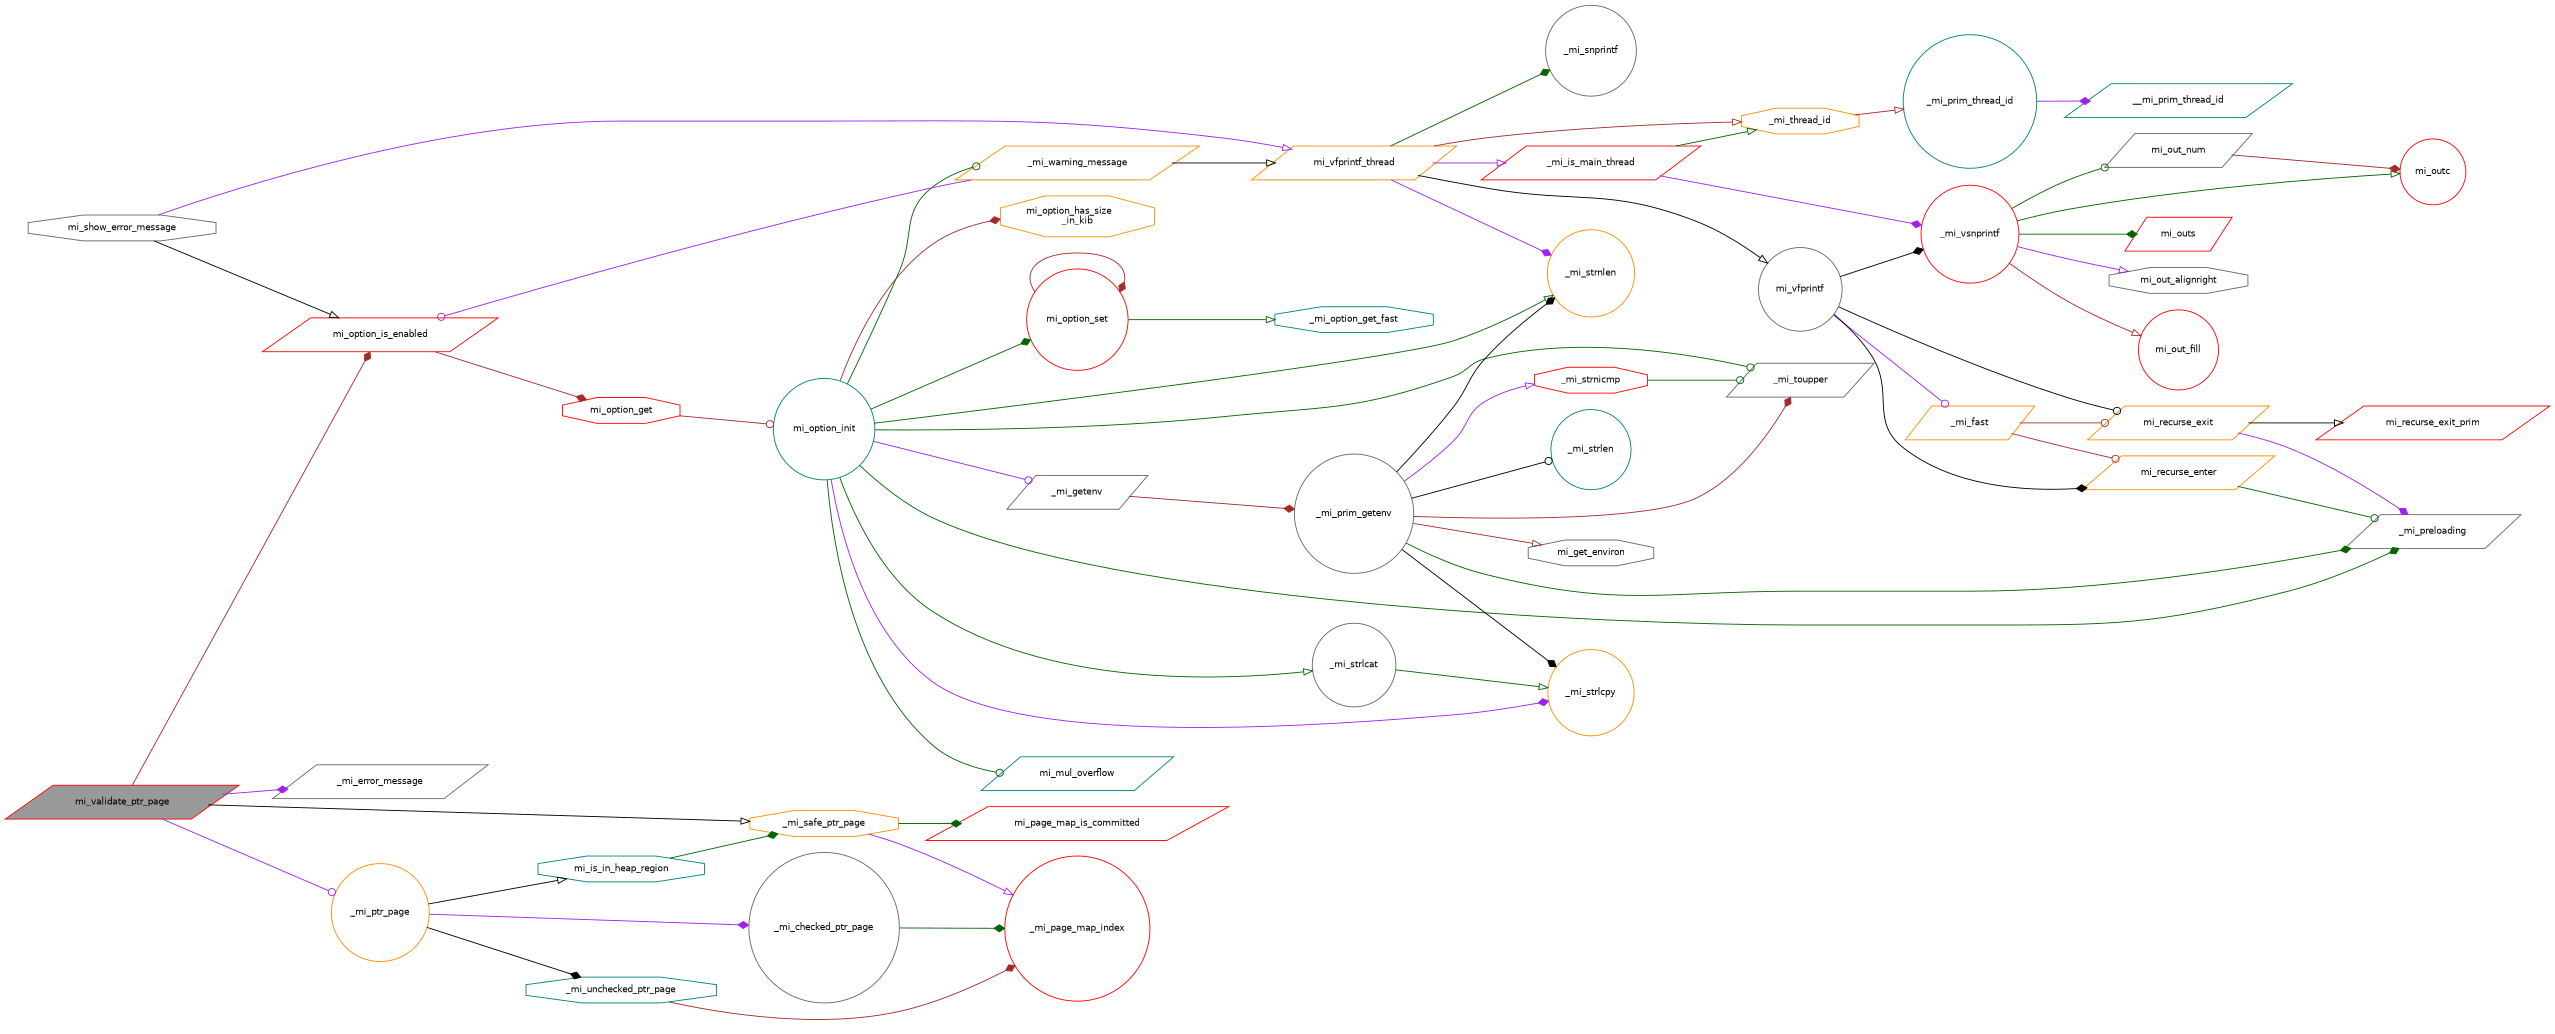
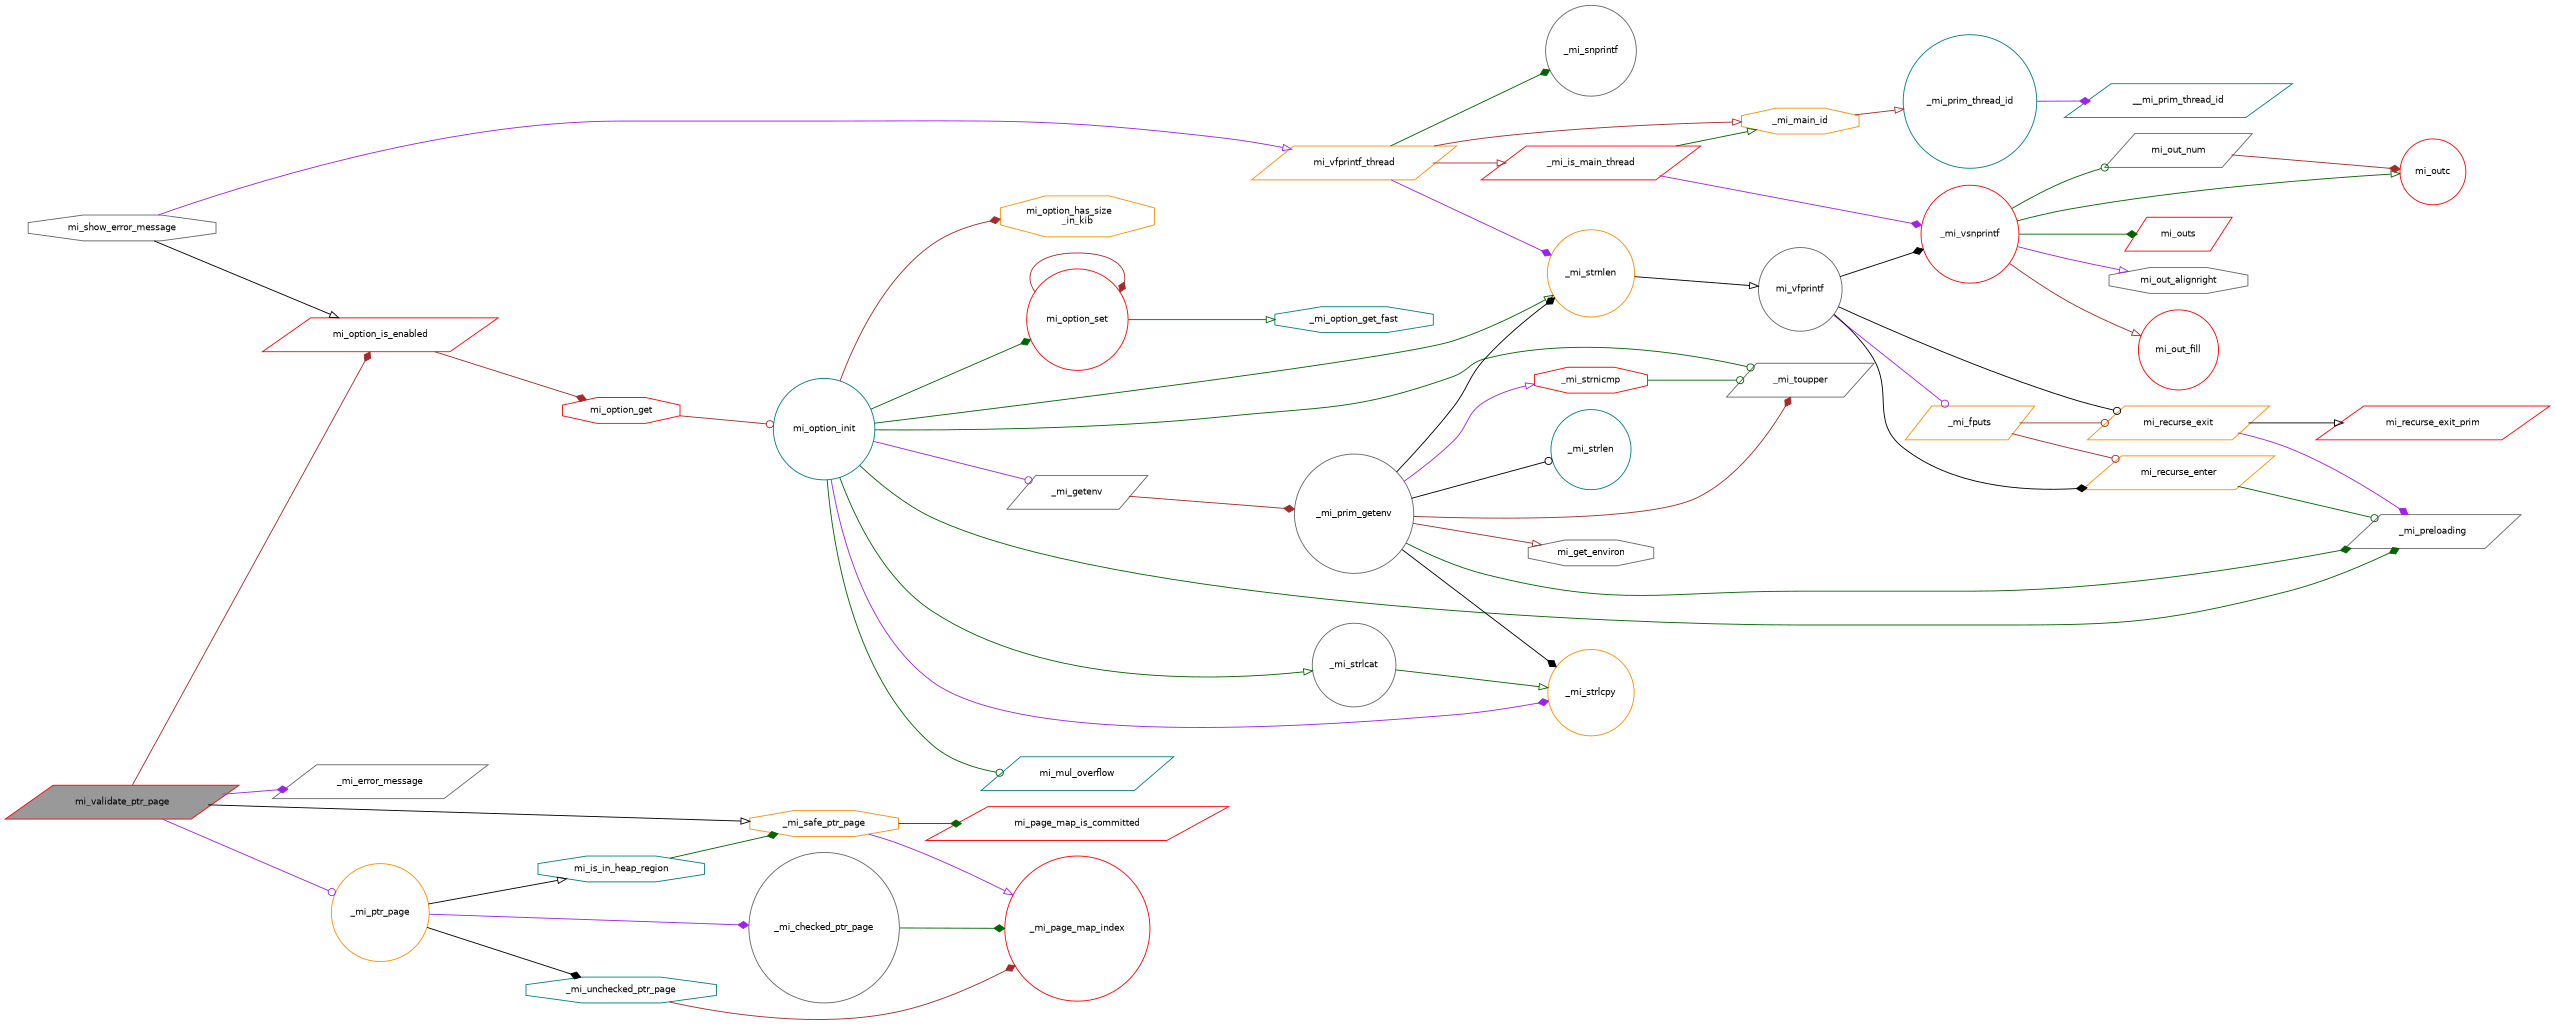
(1800, 121) -> (1800, 121)
(1077, 163) -> none
(1465, 163) -> (1465, 163)
(1595, 198) -> (1692, 281)
(1970, 423) -> (1970, 423)
